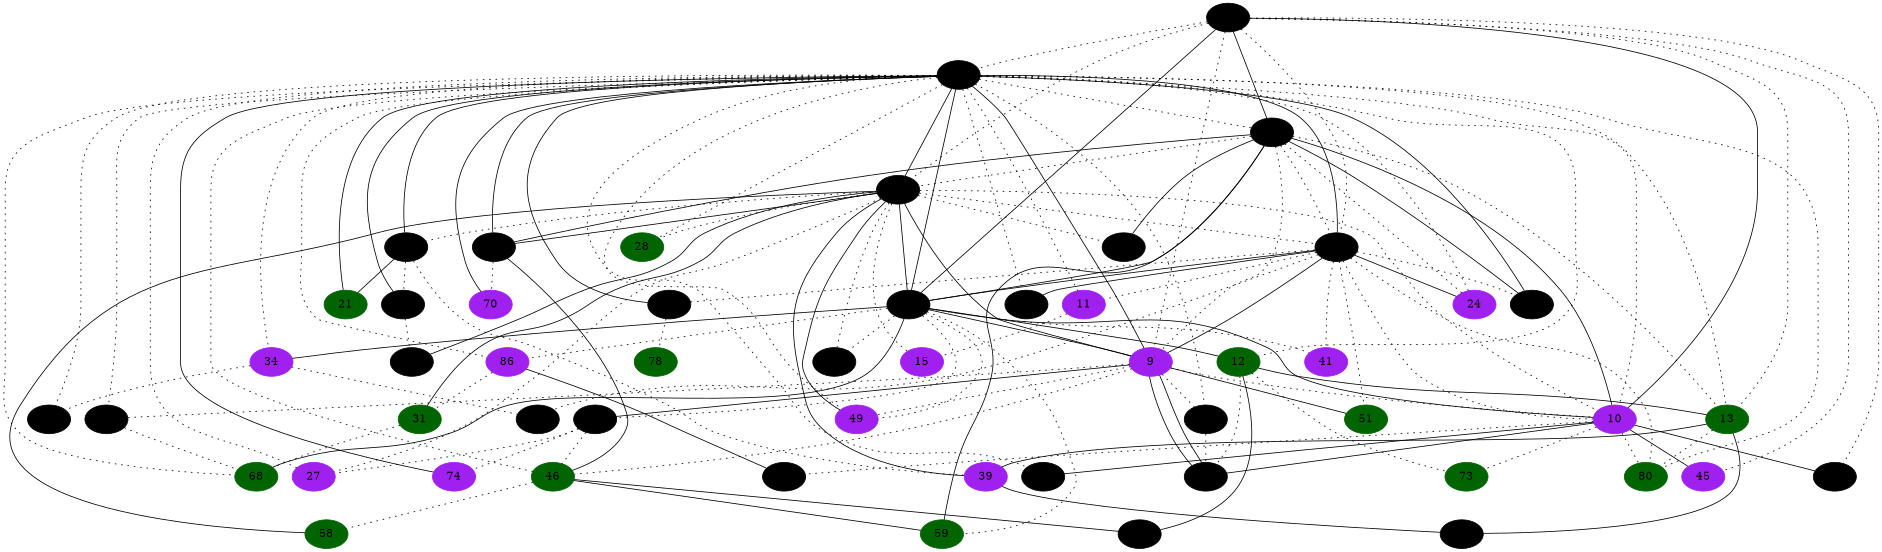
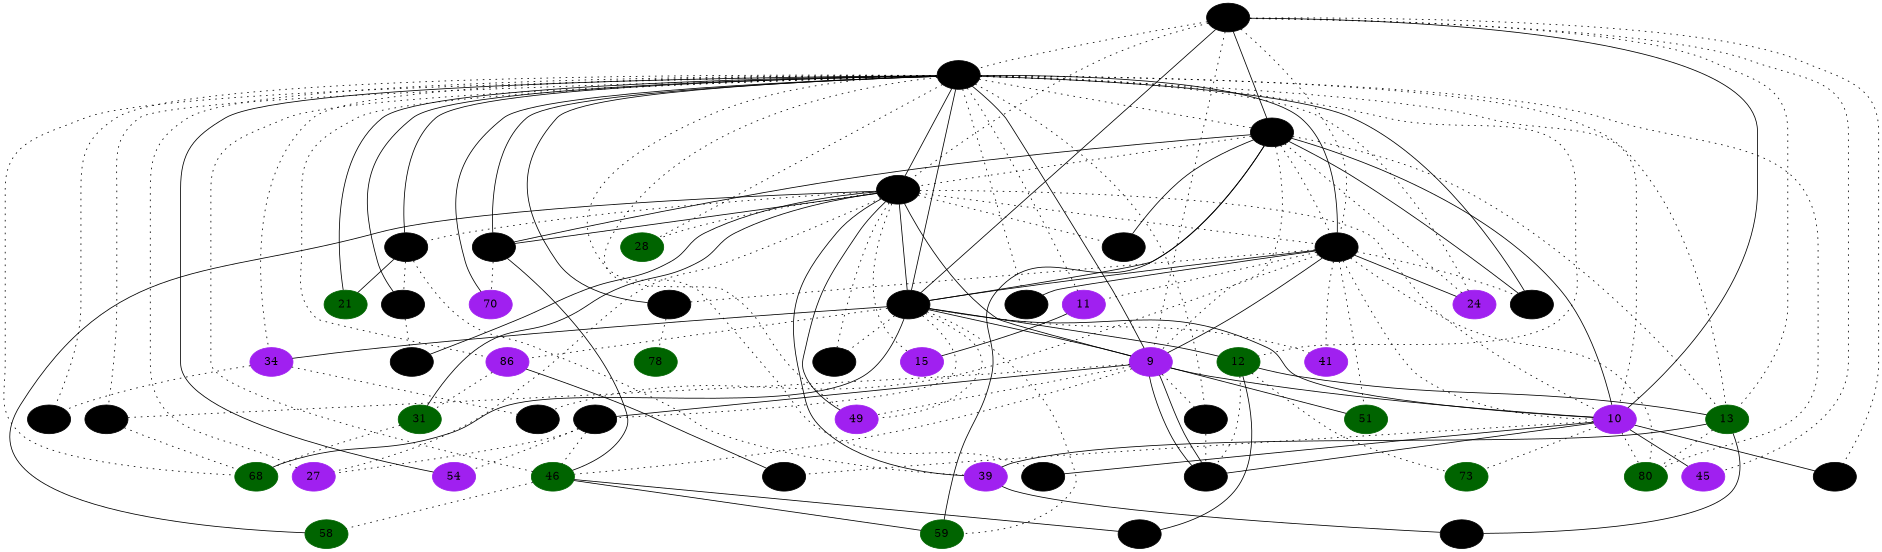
(1005, 337) -> (1005, 337)
(1339, 394) -> (1339, 394)
(454, 477) -> (454, 477)
